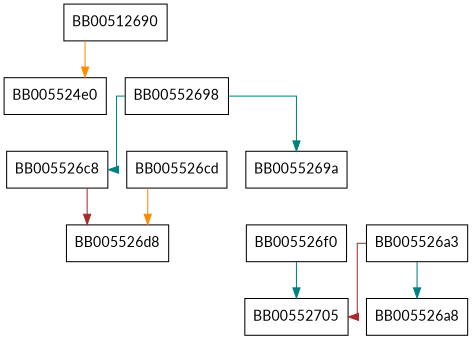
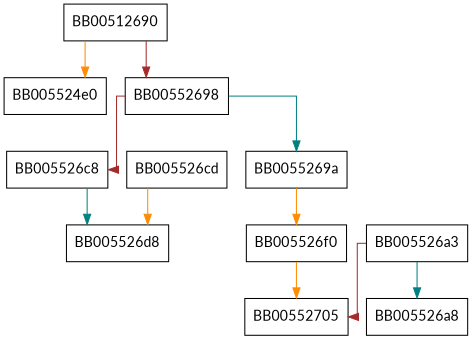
none -> (146, 54)
(117, 129) -> (117, 129)
(87, 201) -> (87, 201)
none -> (296, 201)
(296, 275) -> (296, 275)
